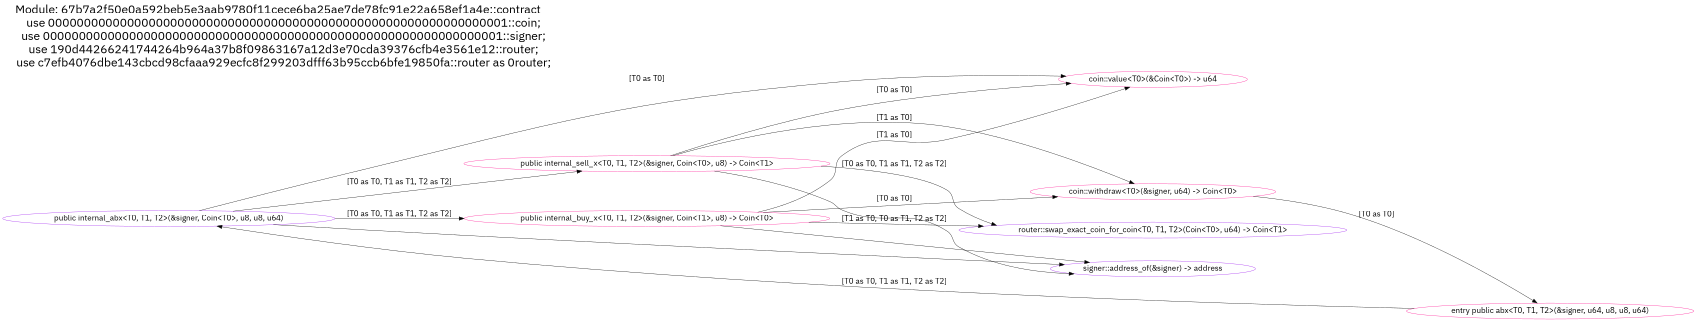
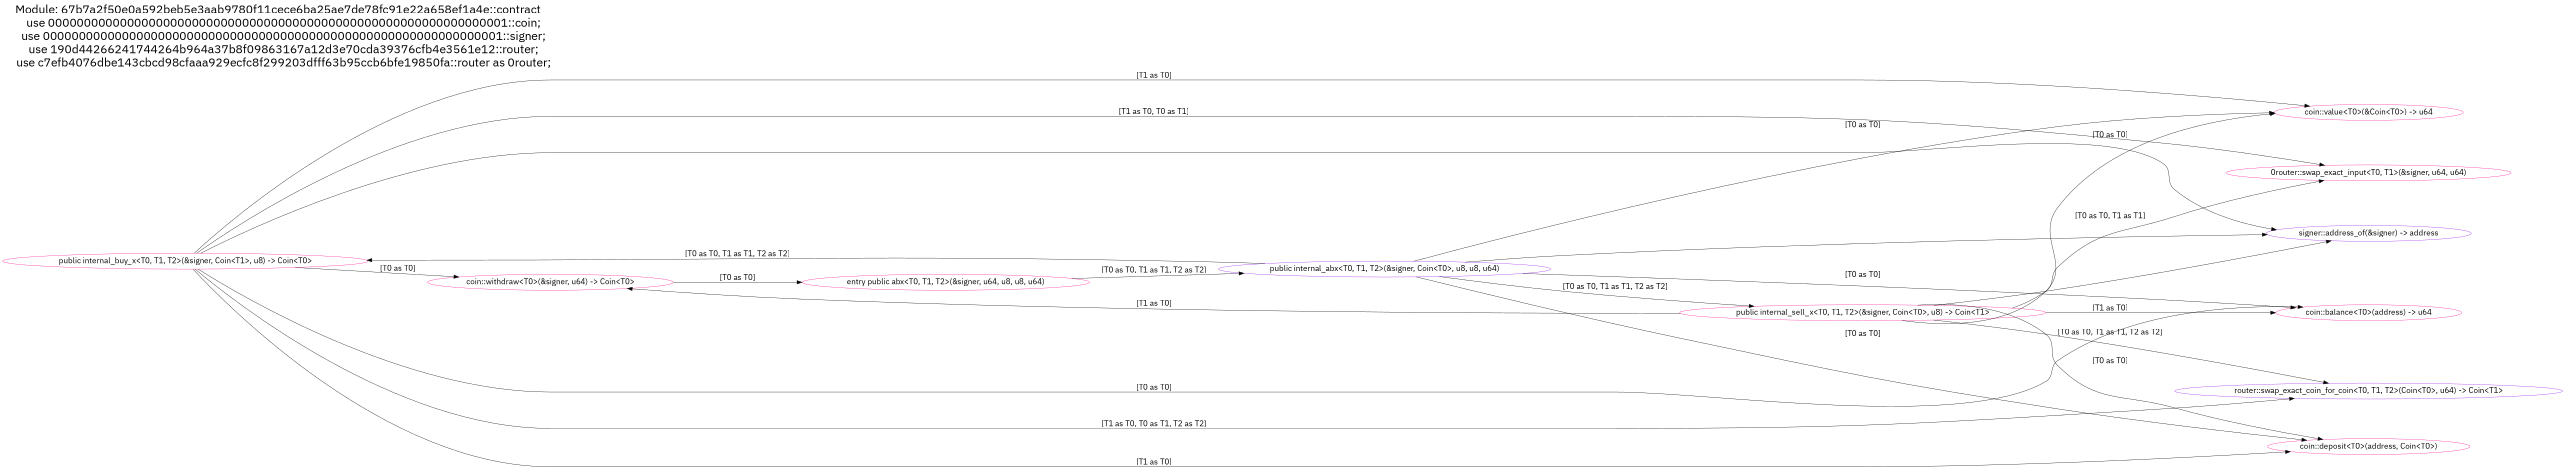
none -> (2369, 173)
none -> (2369, 313)
none -> (2369, 447)
